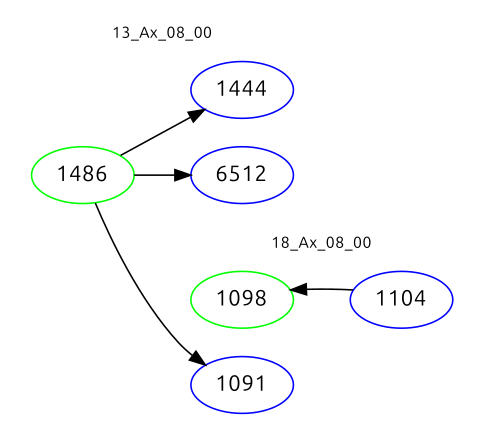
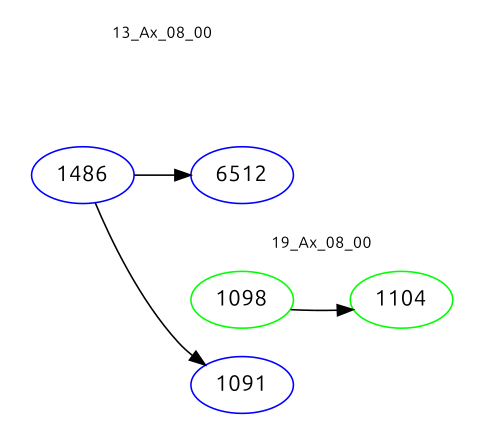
(242, 90) -> none
(83, 175) -> (83, 175)
(322, 244) -> (322, 244)
(330, 289) -> (314, 310)
(402, 300) -> (402, 300)
